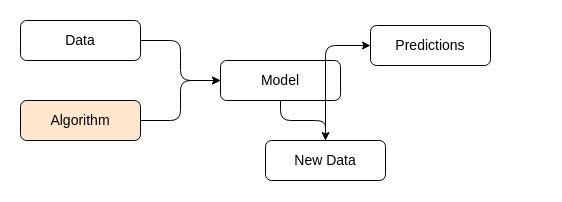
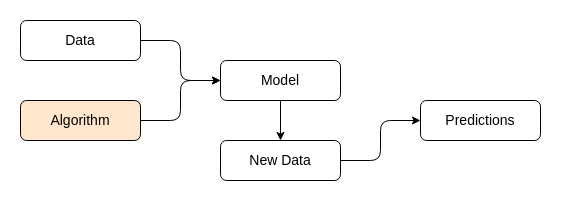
(431, 46) -> (481, 121)
(326, 161) -> (281, 161)
